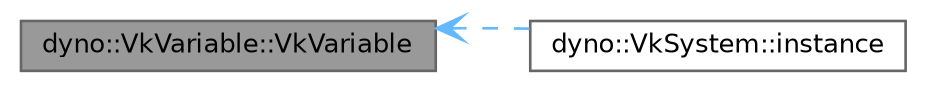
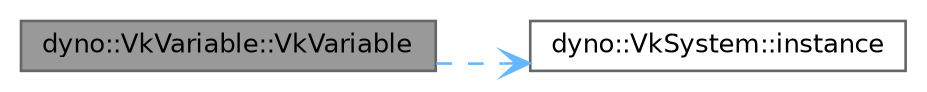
(496, 28) -> (470, 64)
